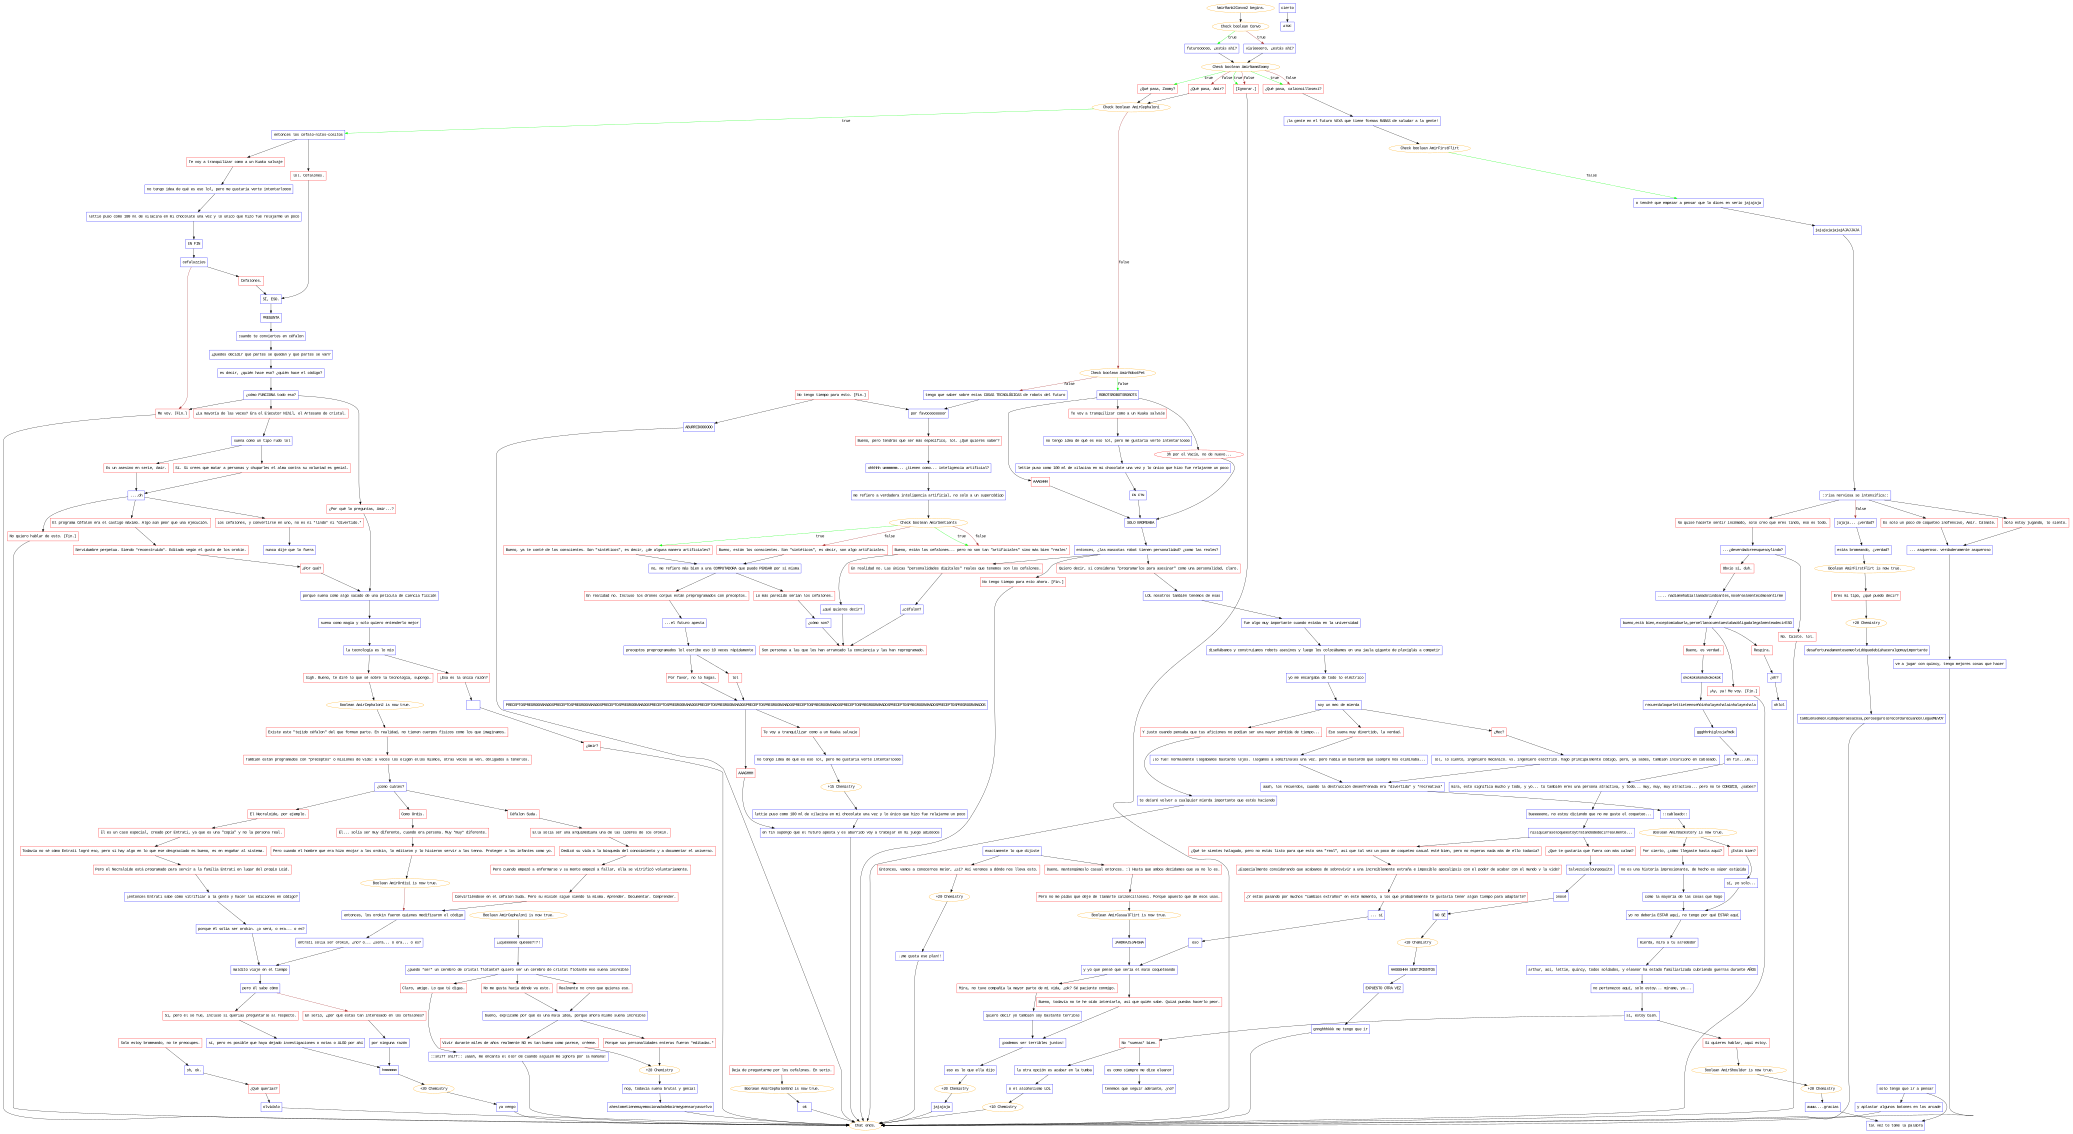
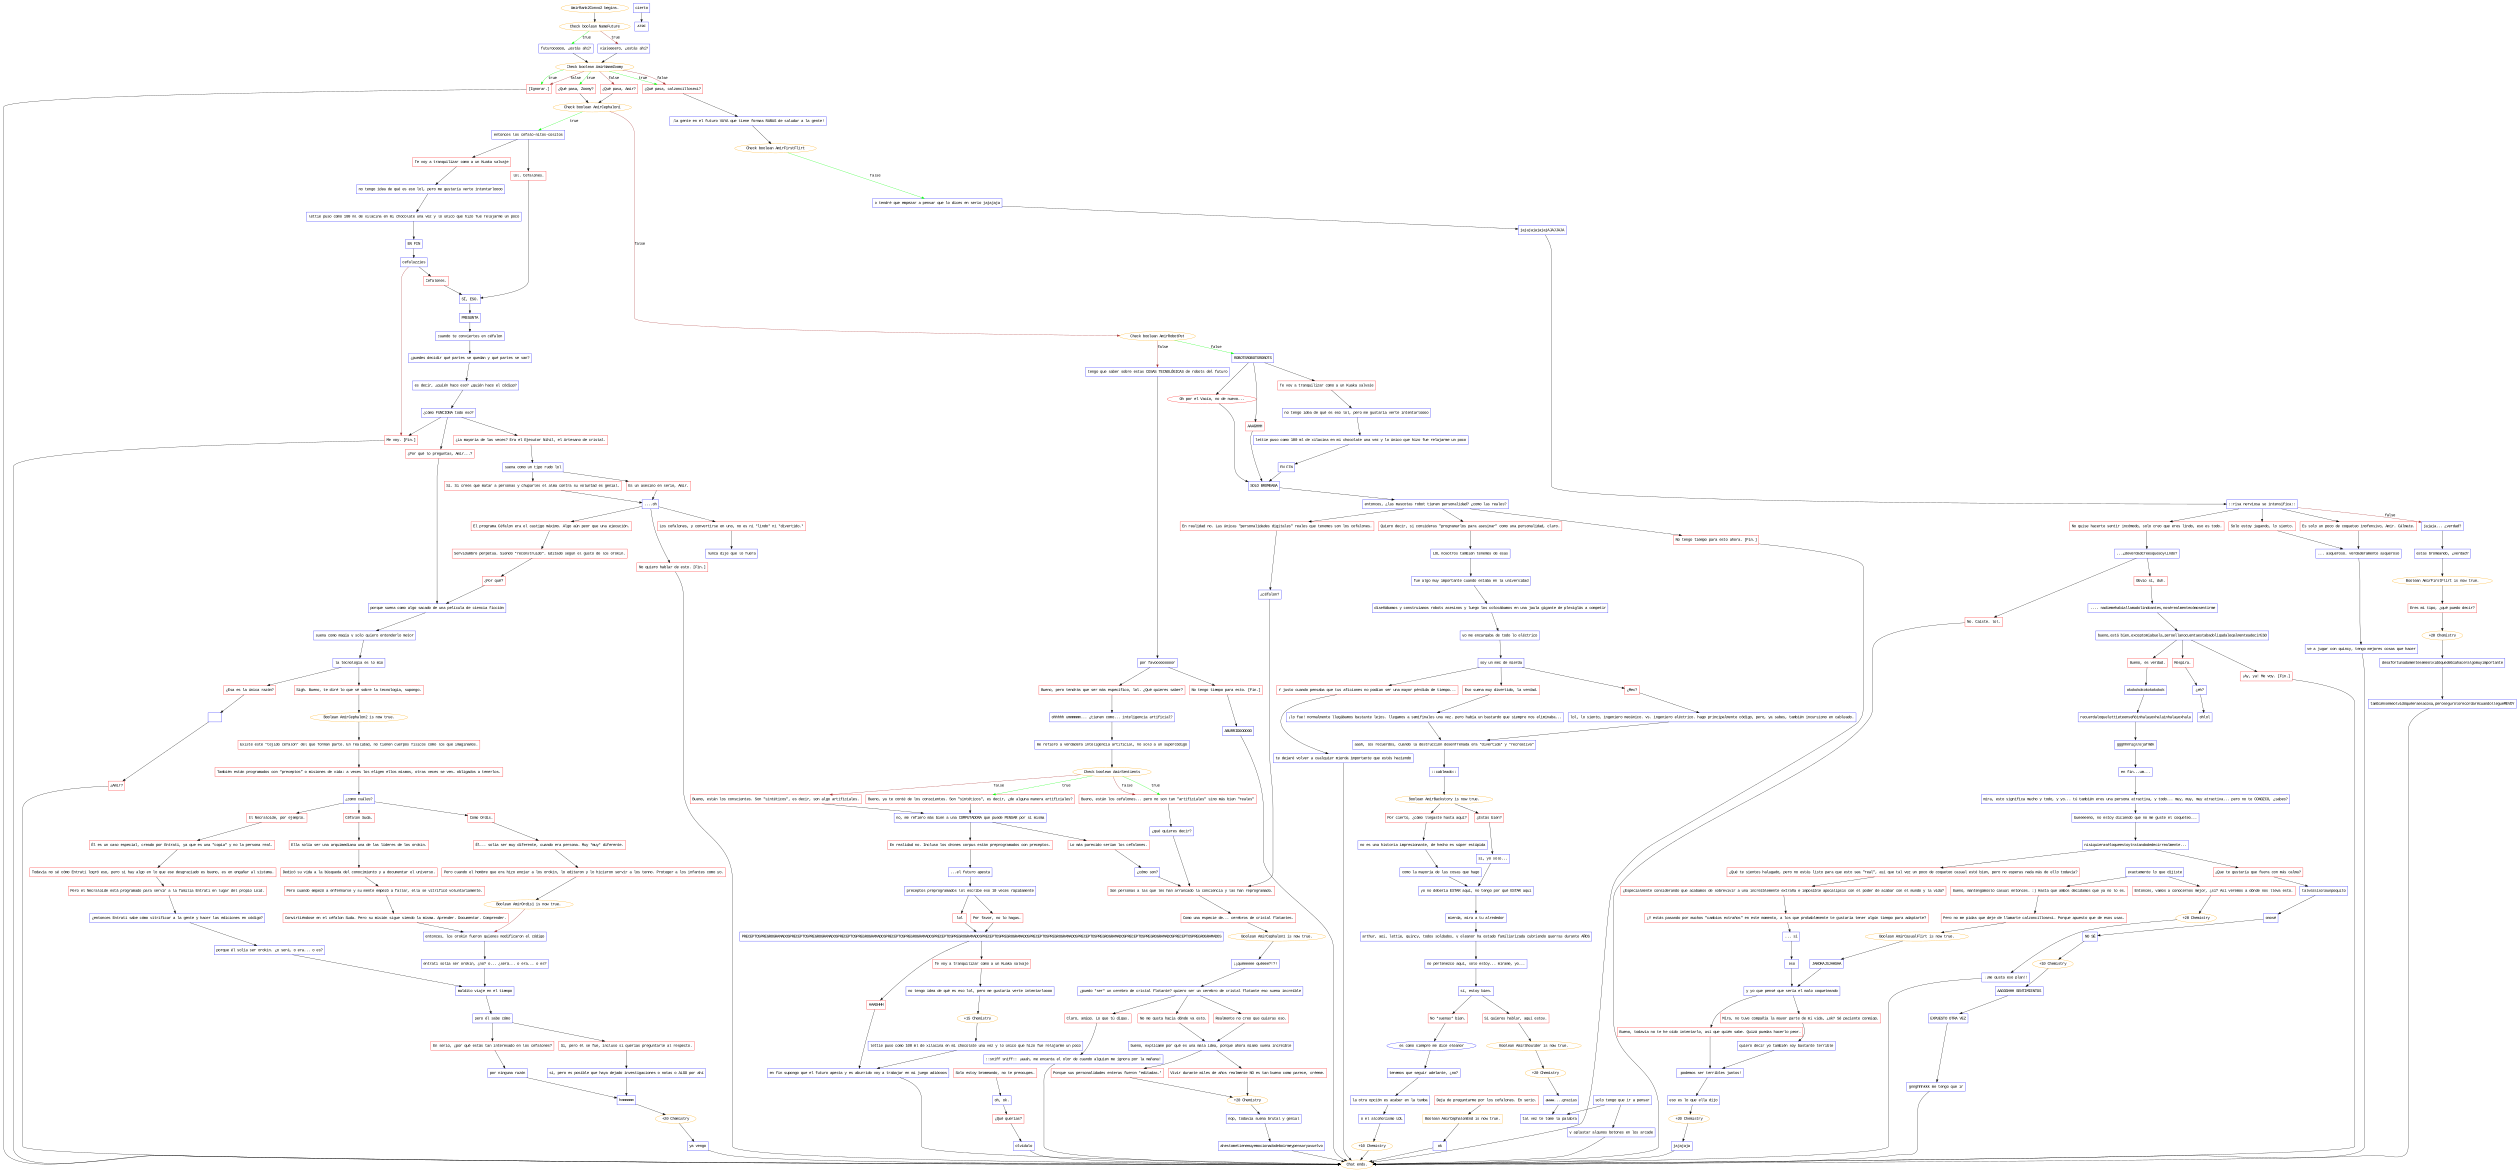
(1241, 27) -> (595, 27)
(880, 404) -> (1190, 676)
none -> (1238, 918)
(311, 1002) -> (492, 1031)
(1098, 1056) -> (1408, 1086)
(1139, 1070) -> (1431, 1046)
(782, 1089) -> (1463, 1119)
